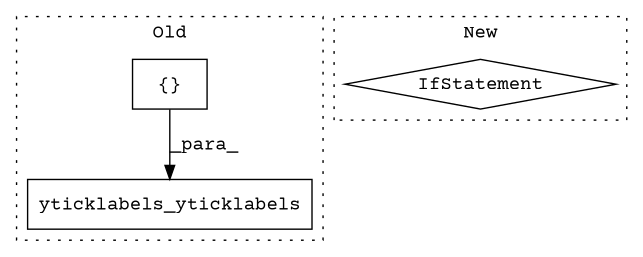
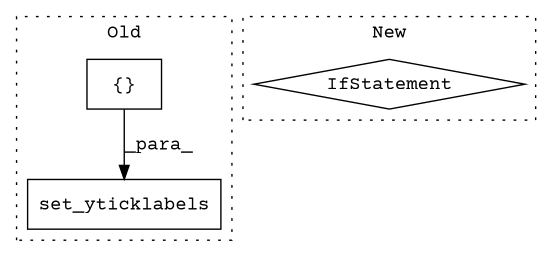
(170, 204) -> (124, 204)
